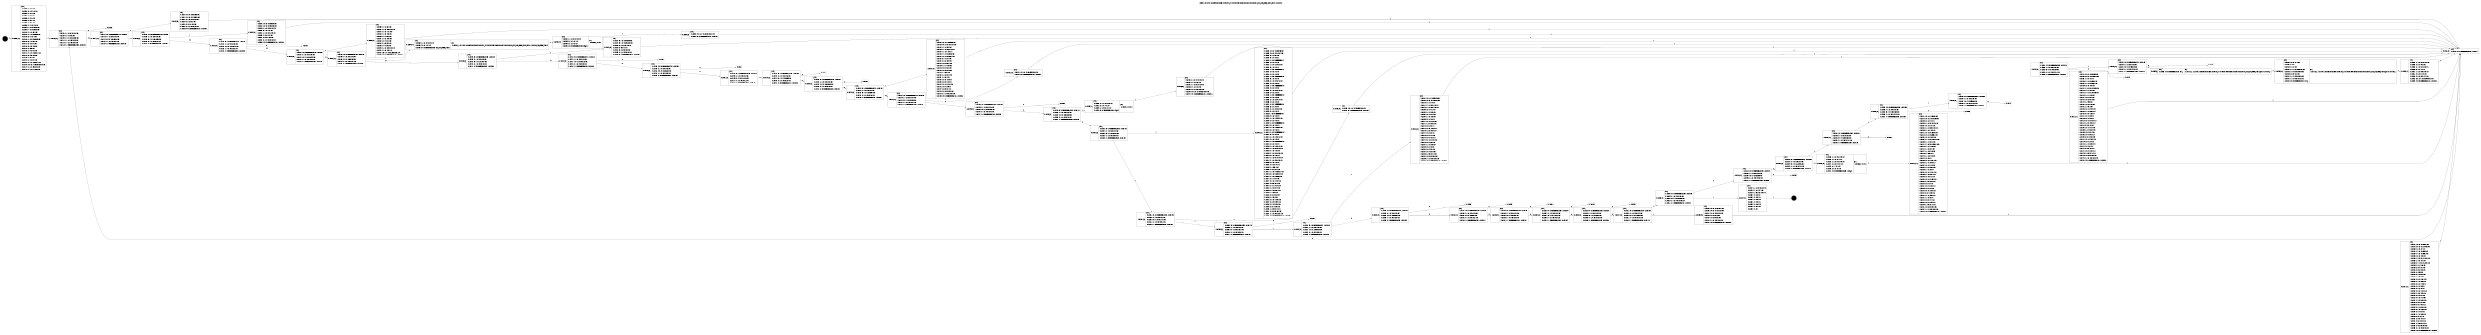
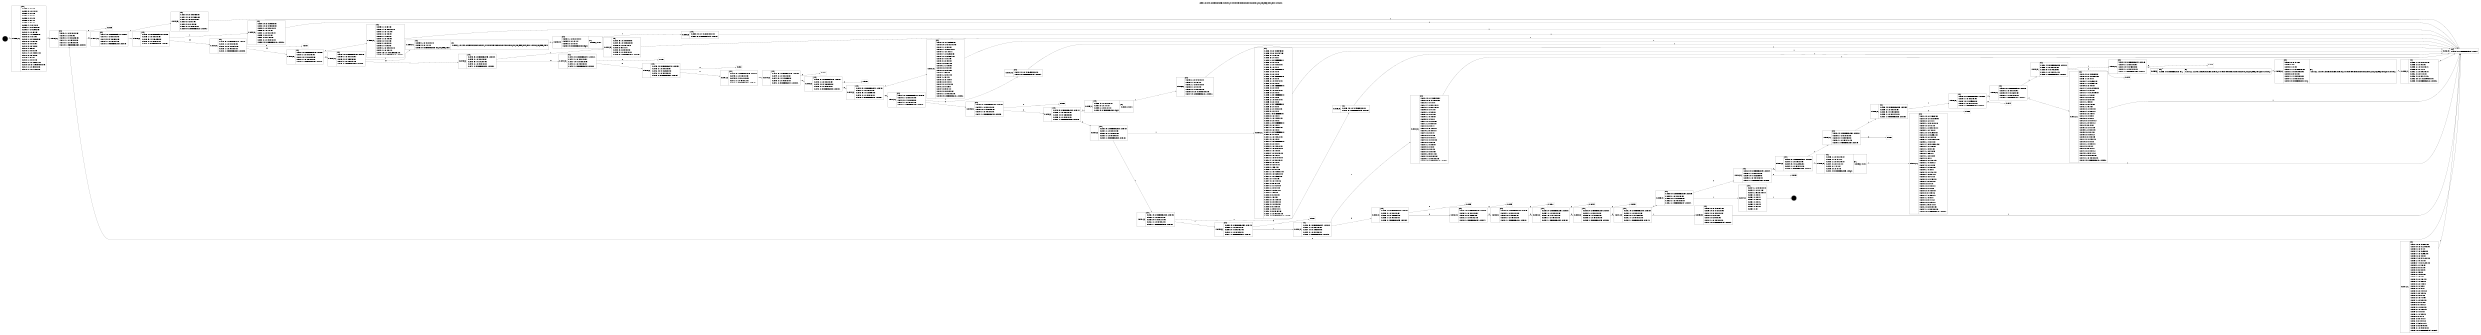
none -> (2008, 93)
